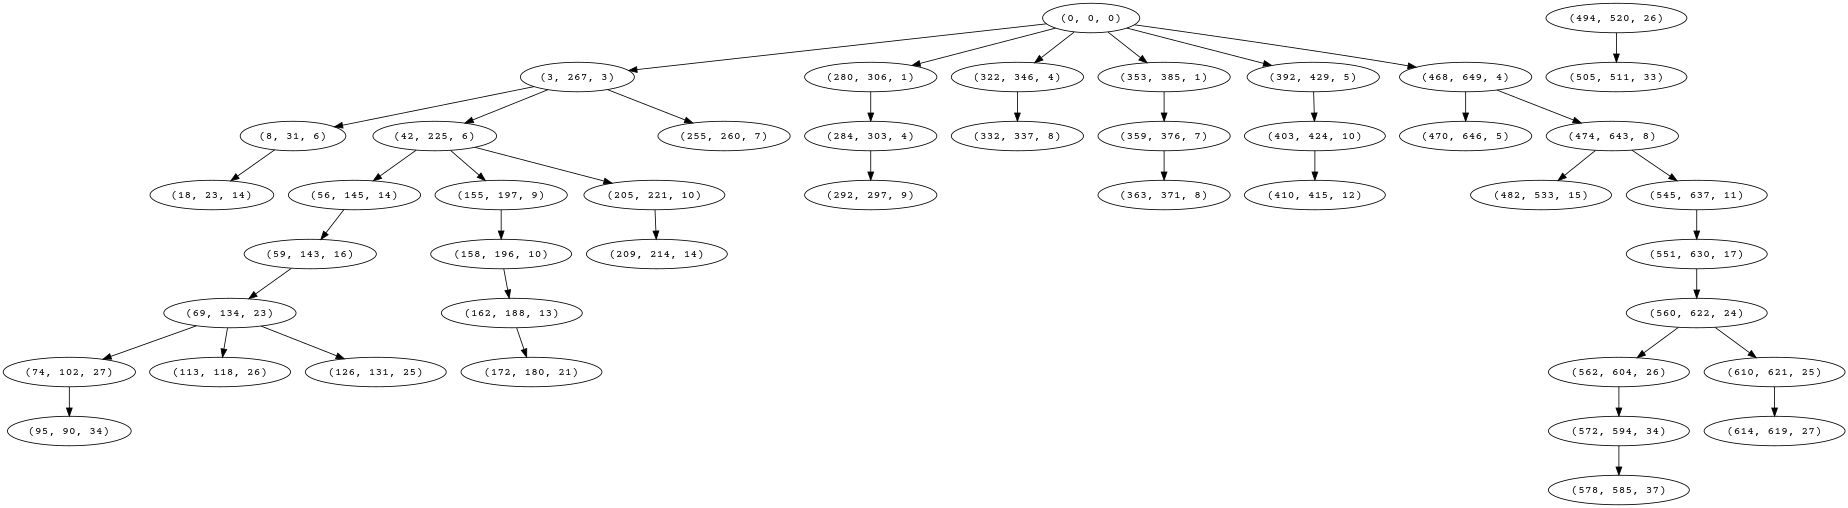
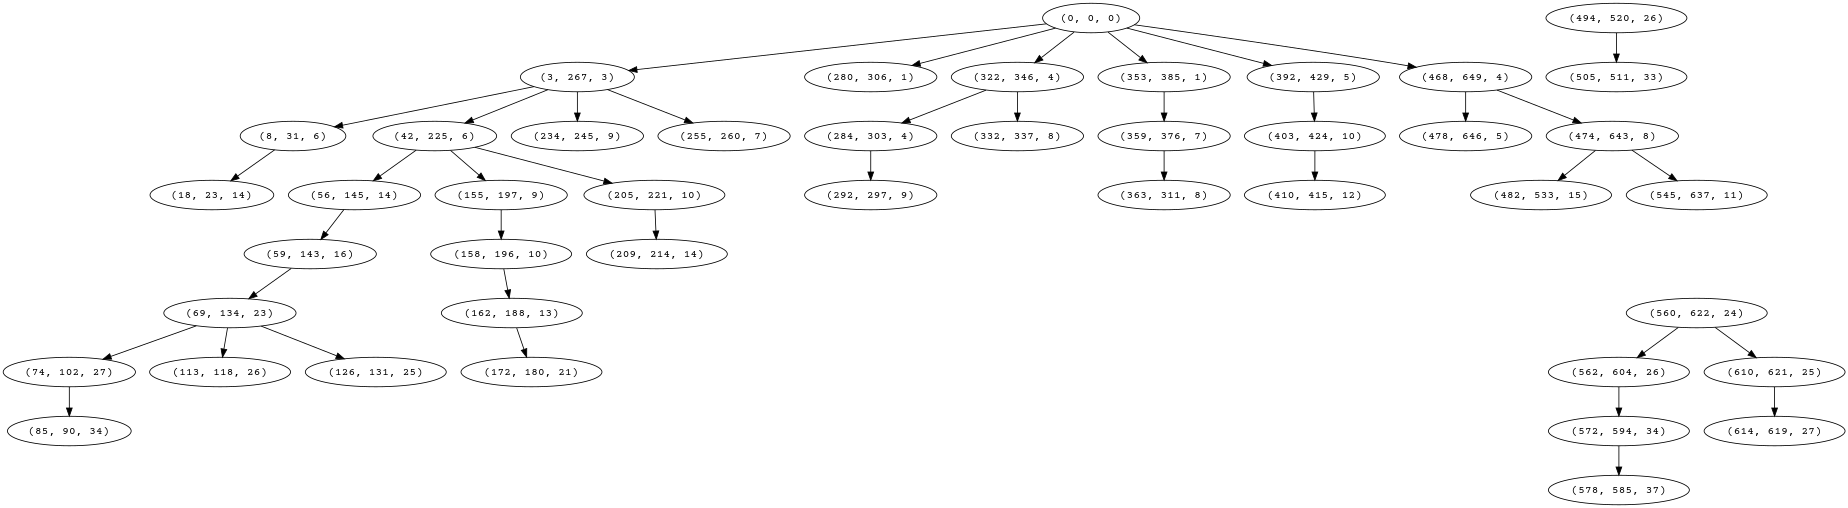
(871, 103) -> (948, 105)
none -> (577, 136)
(1466, 136) -> (1466, 136)
(1164, 195) -> (1164, 195)
(1697, 254) -> none
(69, 431) -> (69, 431)
